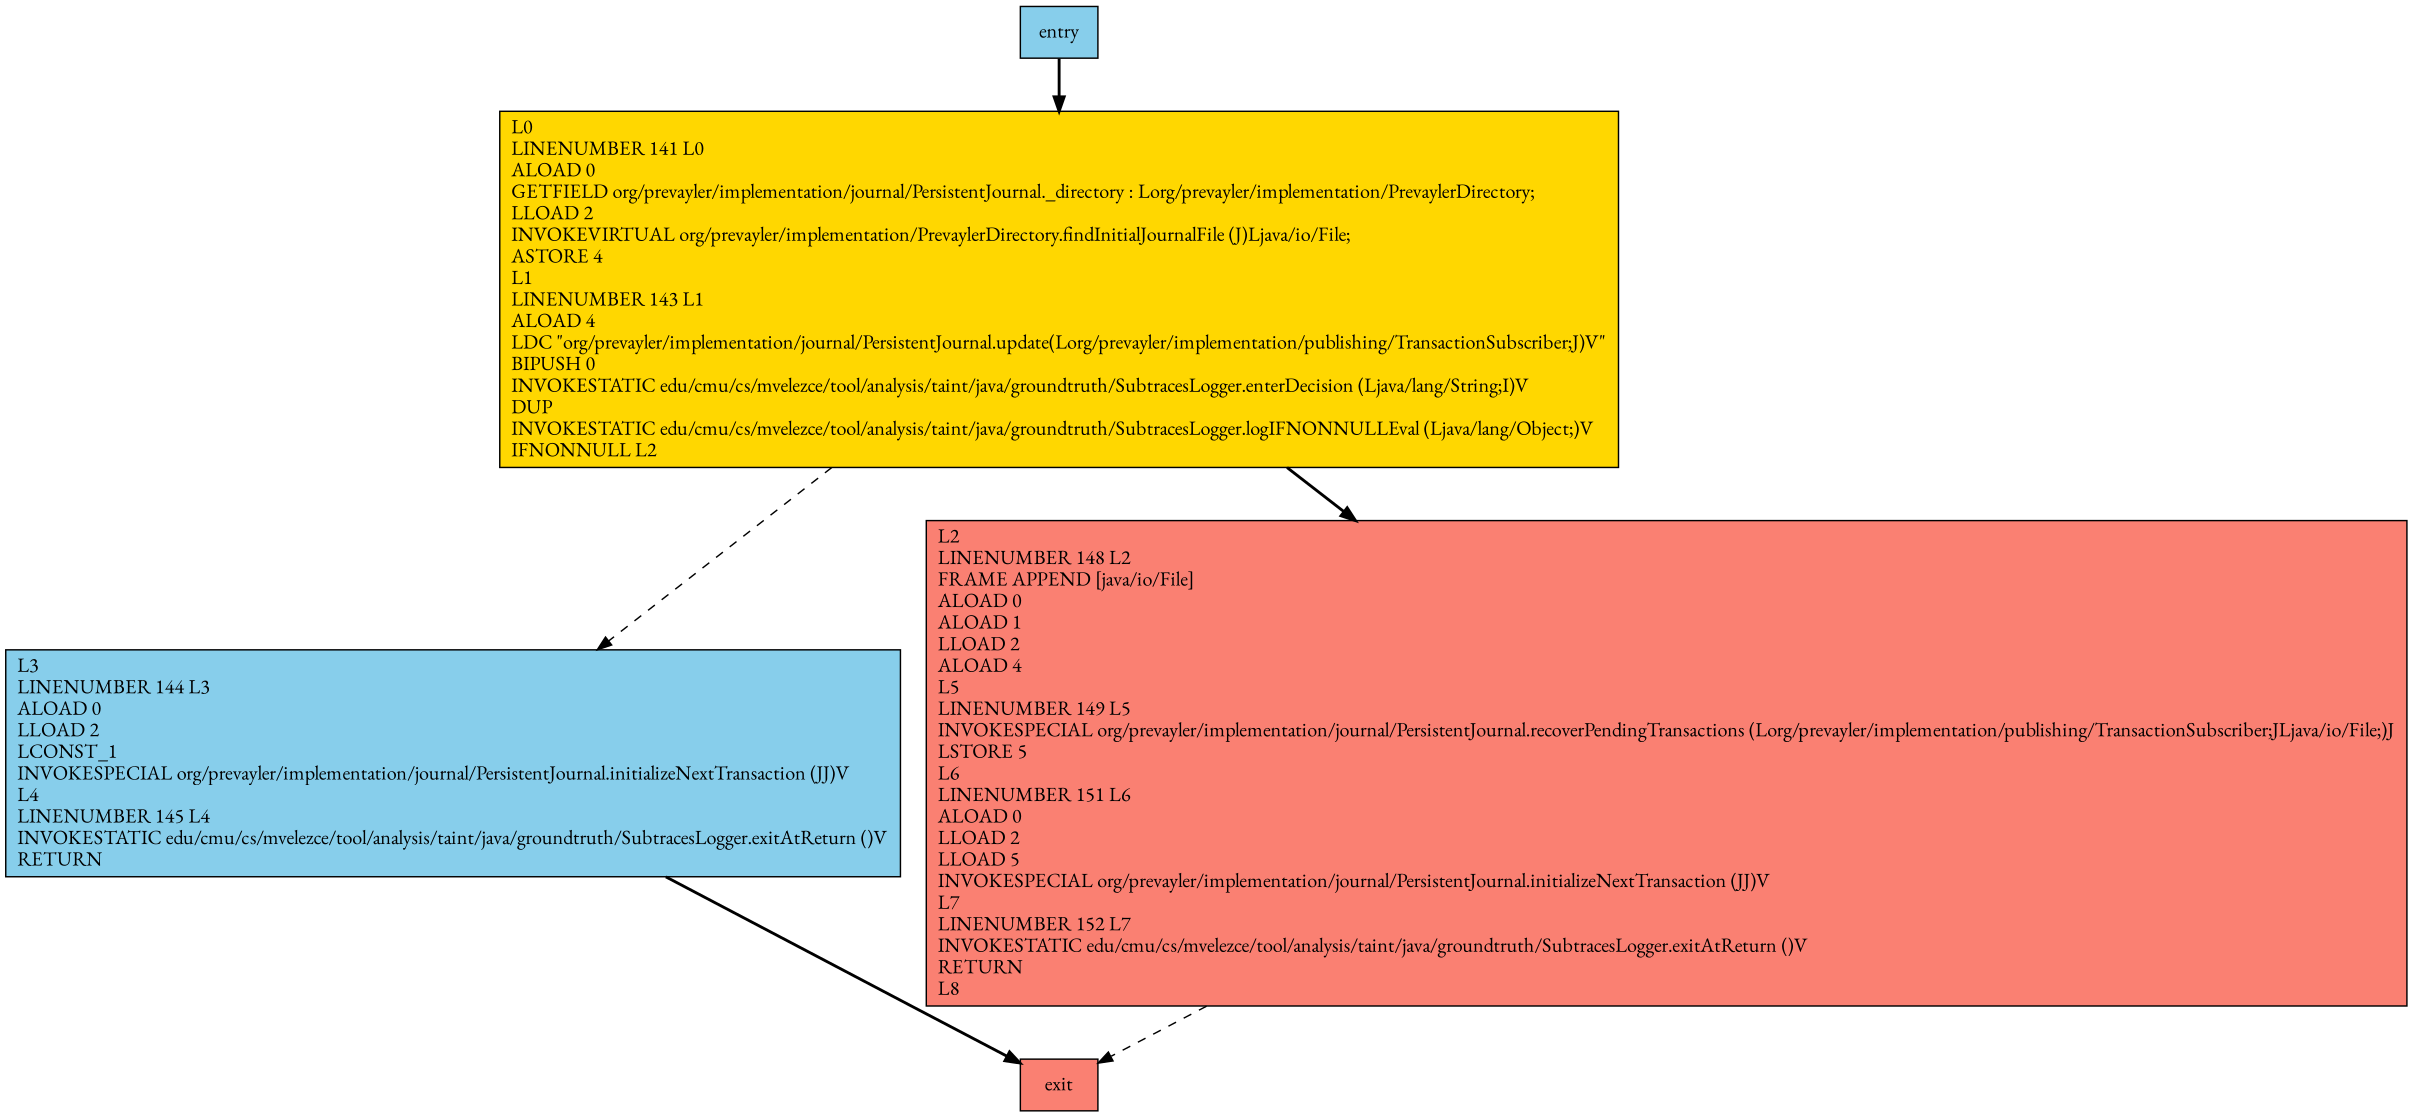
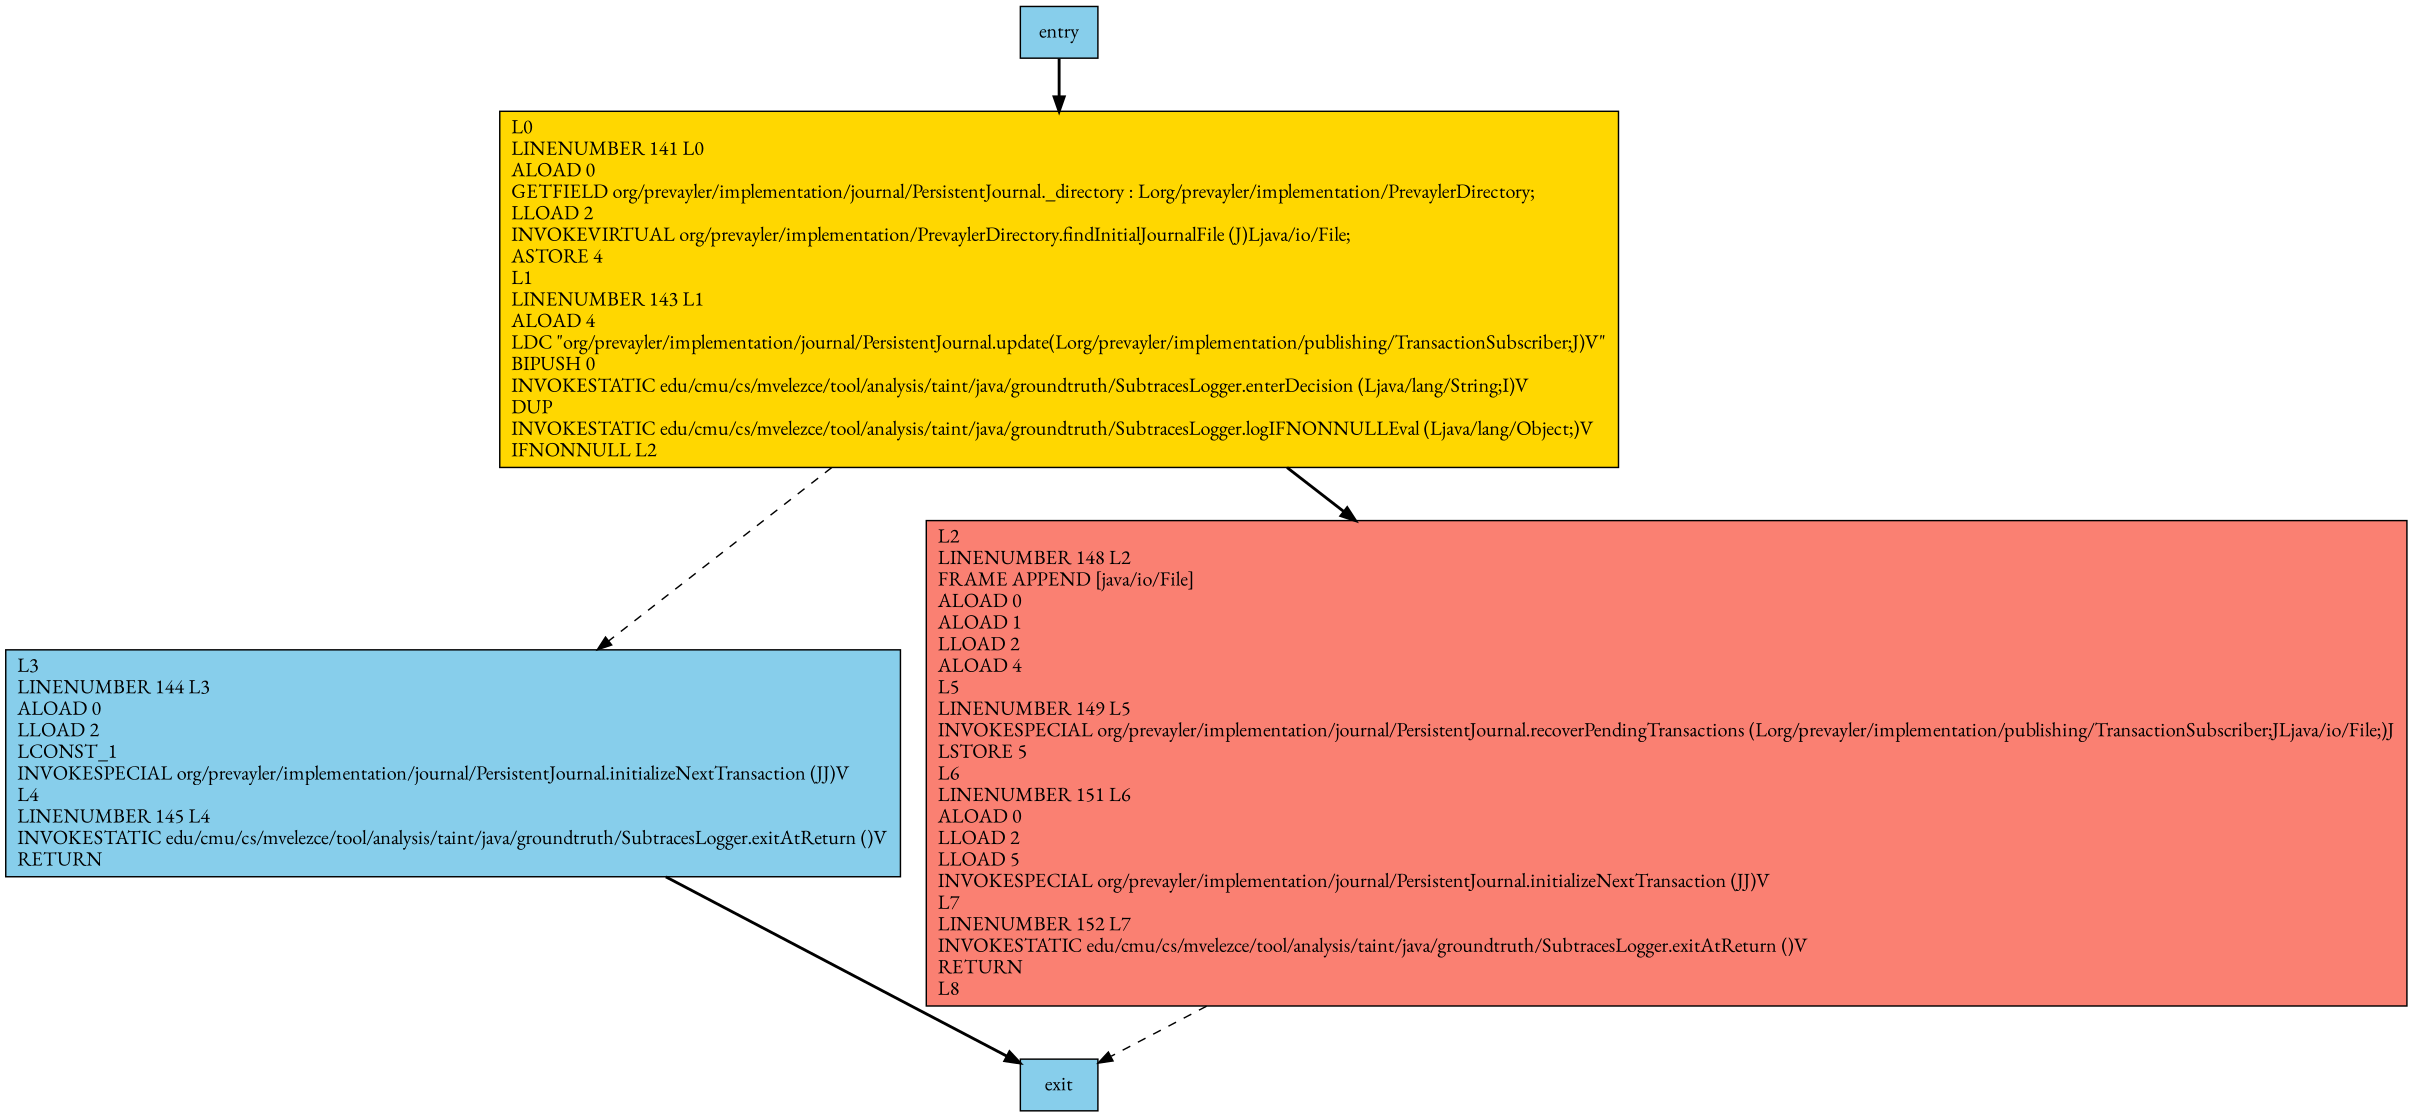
(1059, 1085) -> (1059, 1085)
